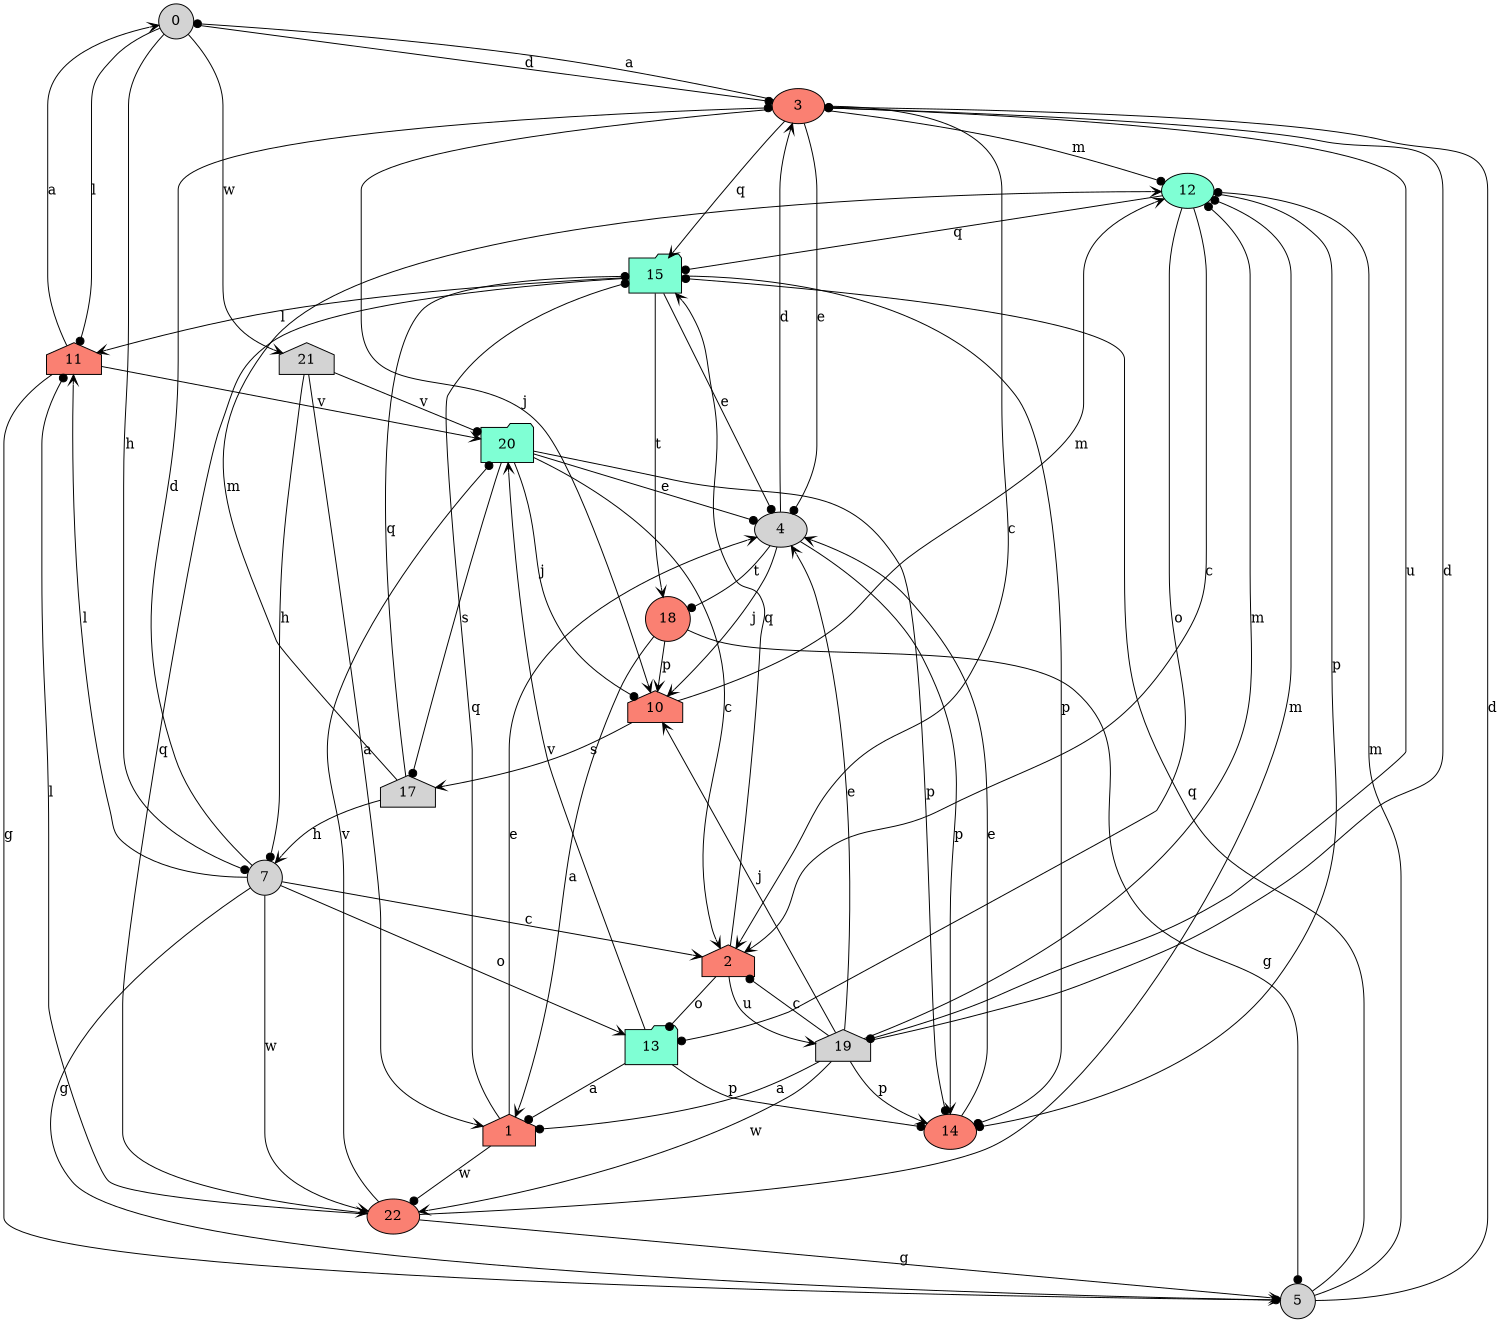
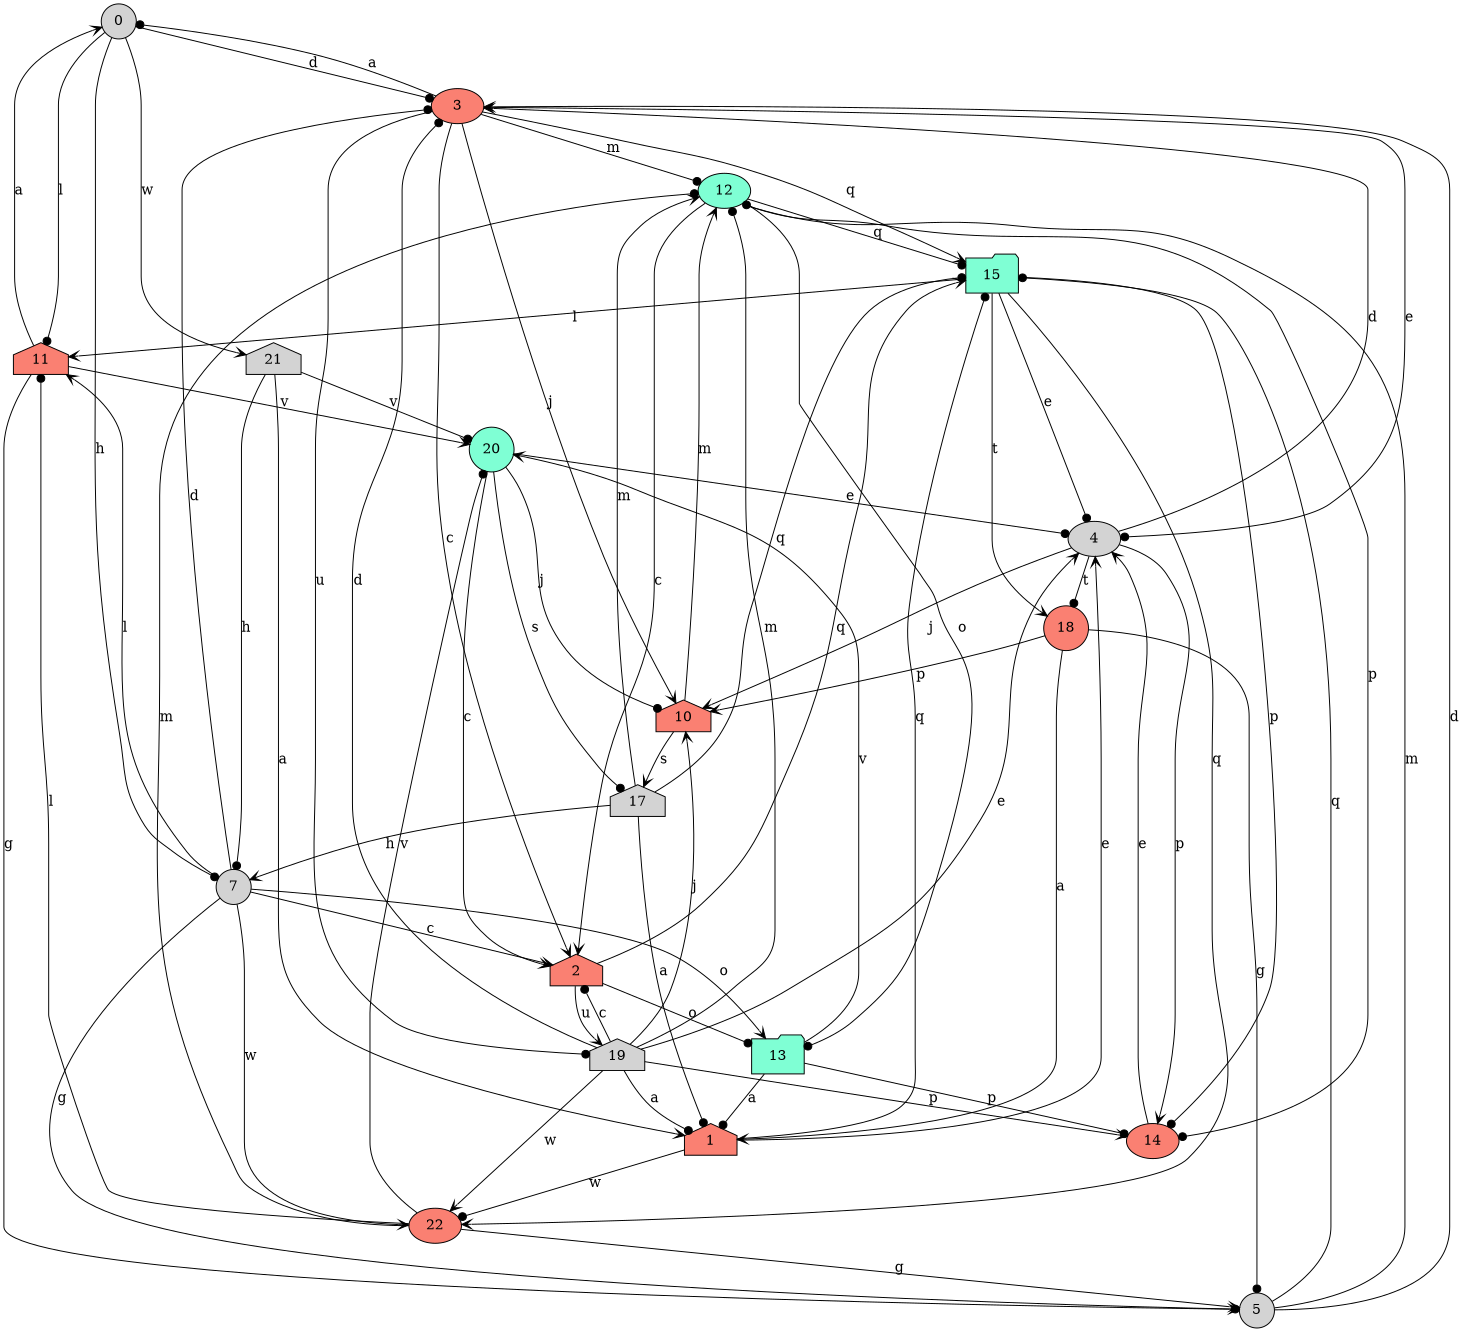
(507, 445) -> (492, 450)
(1488, 469) -> (1450, 323)
(911, 614) -> none
none -> (655, 971)
